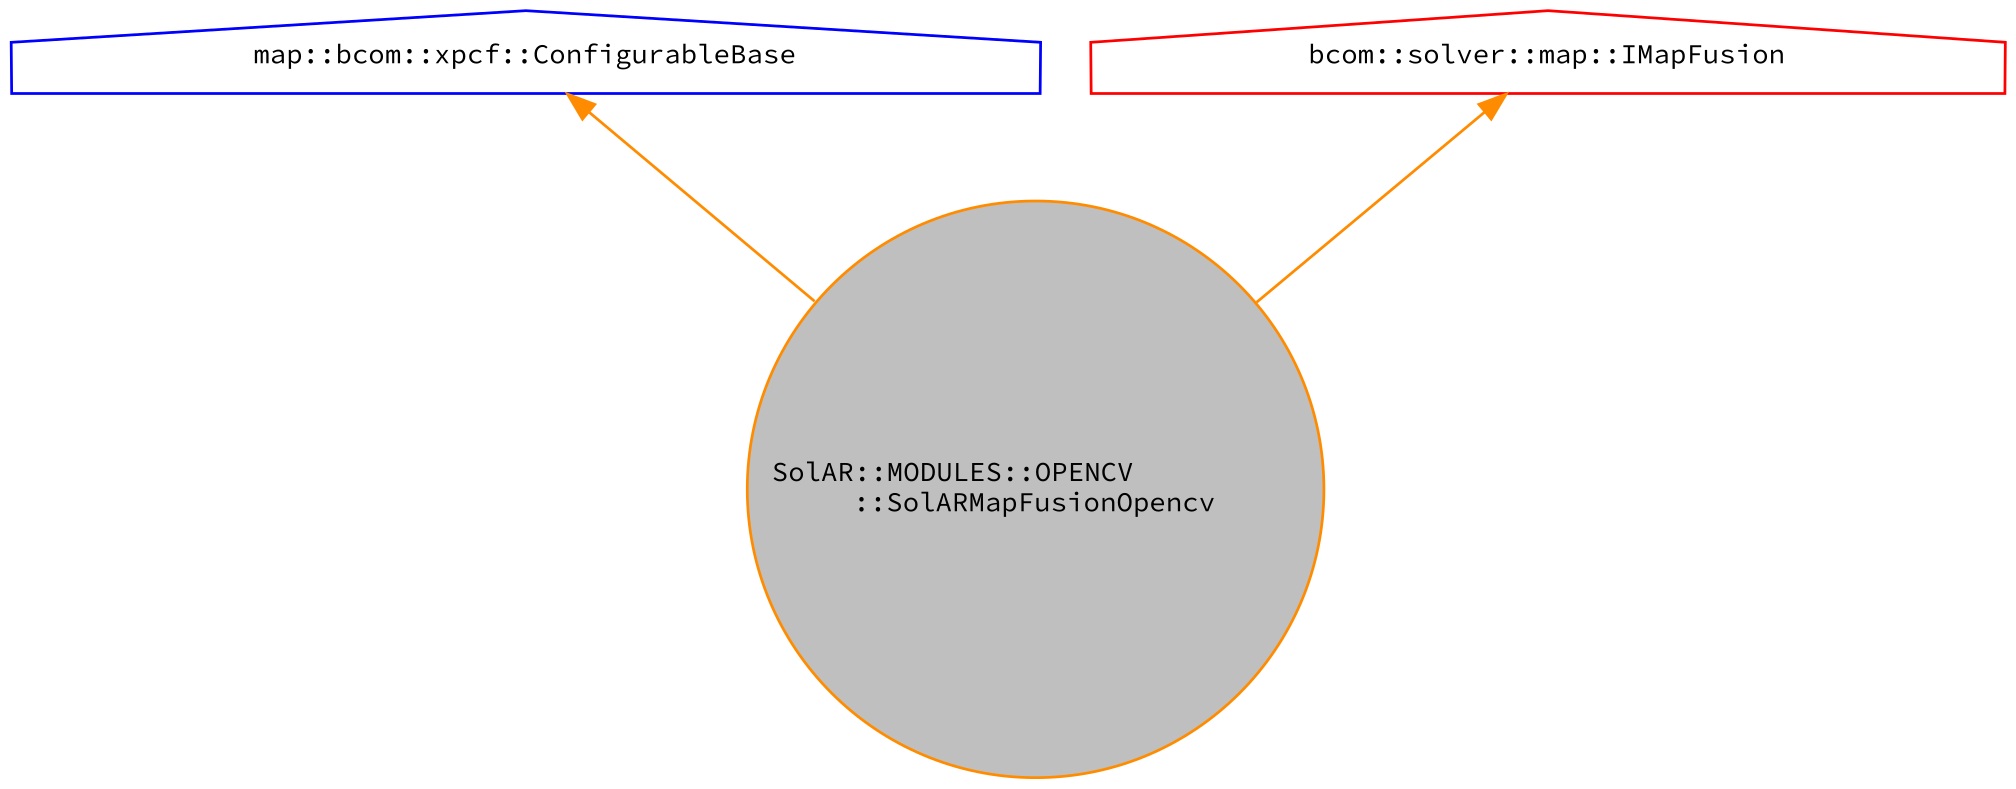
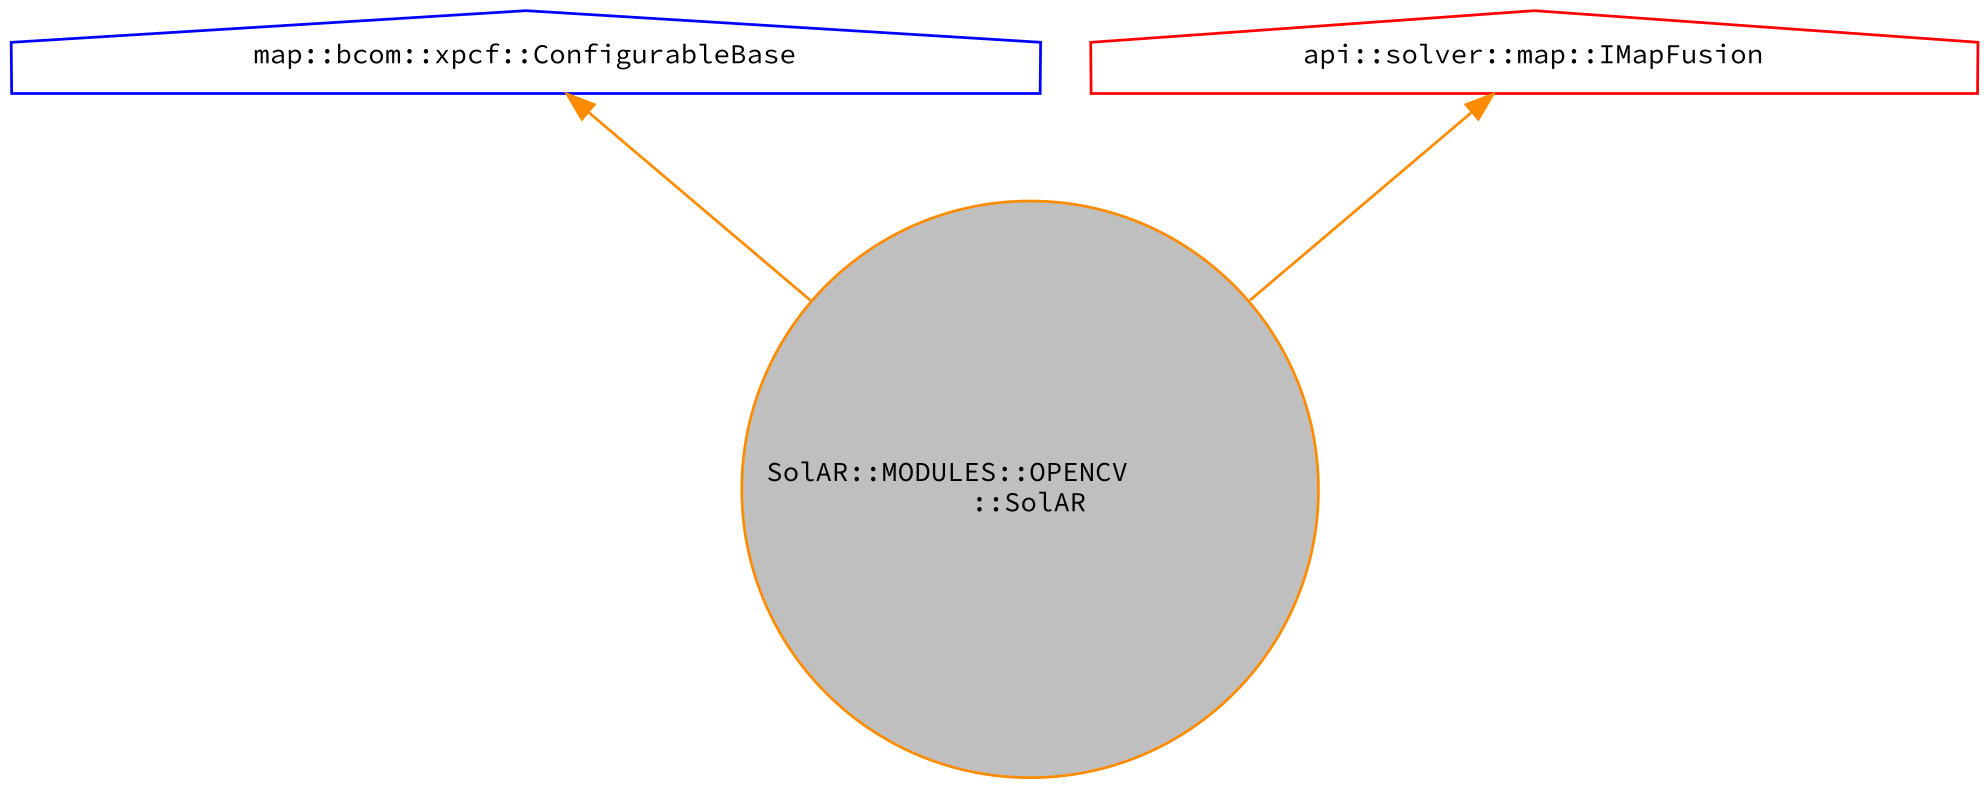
(1548, 56) -> (1534, 56)
(1036, 489) -> (1030, 489)
